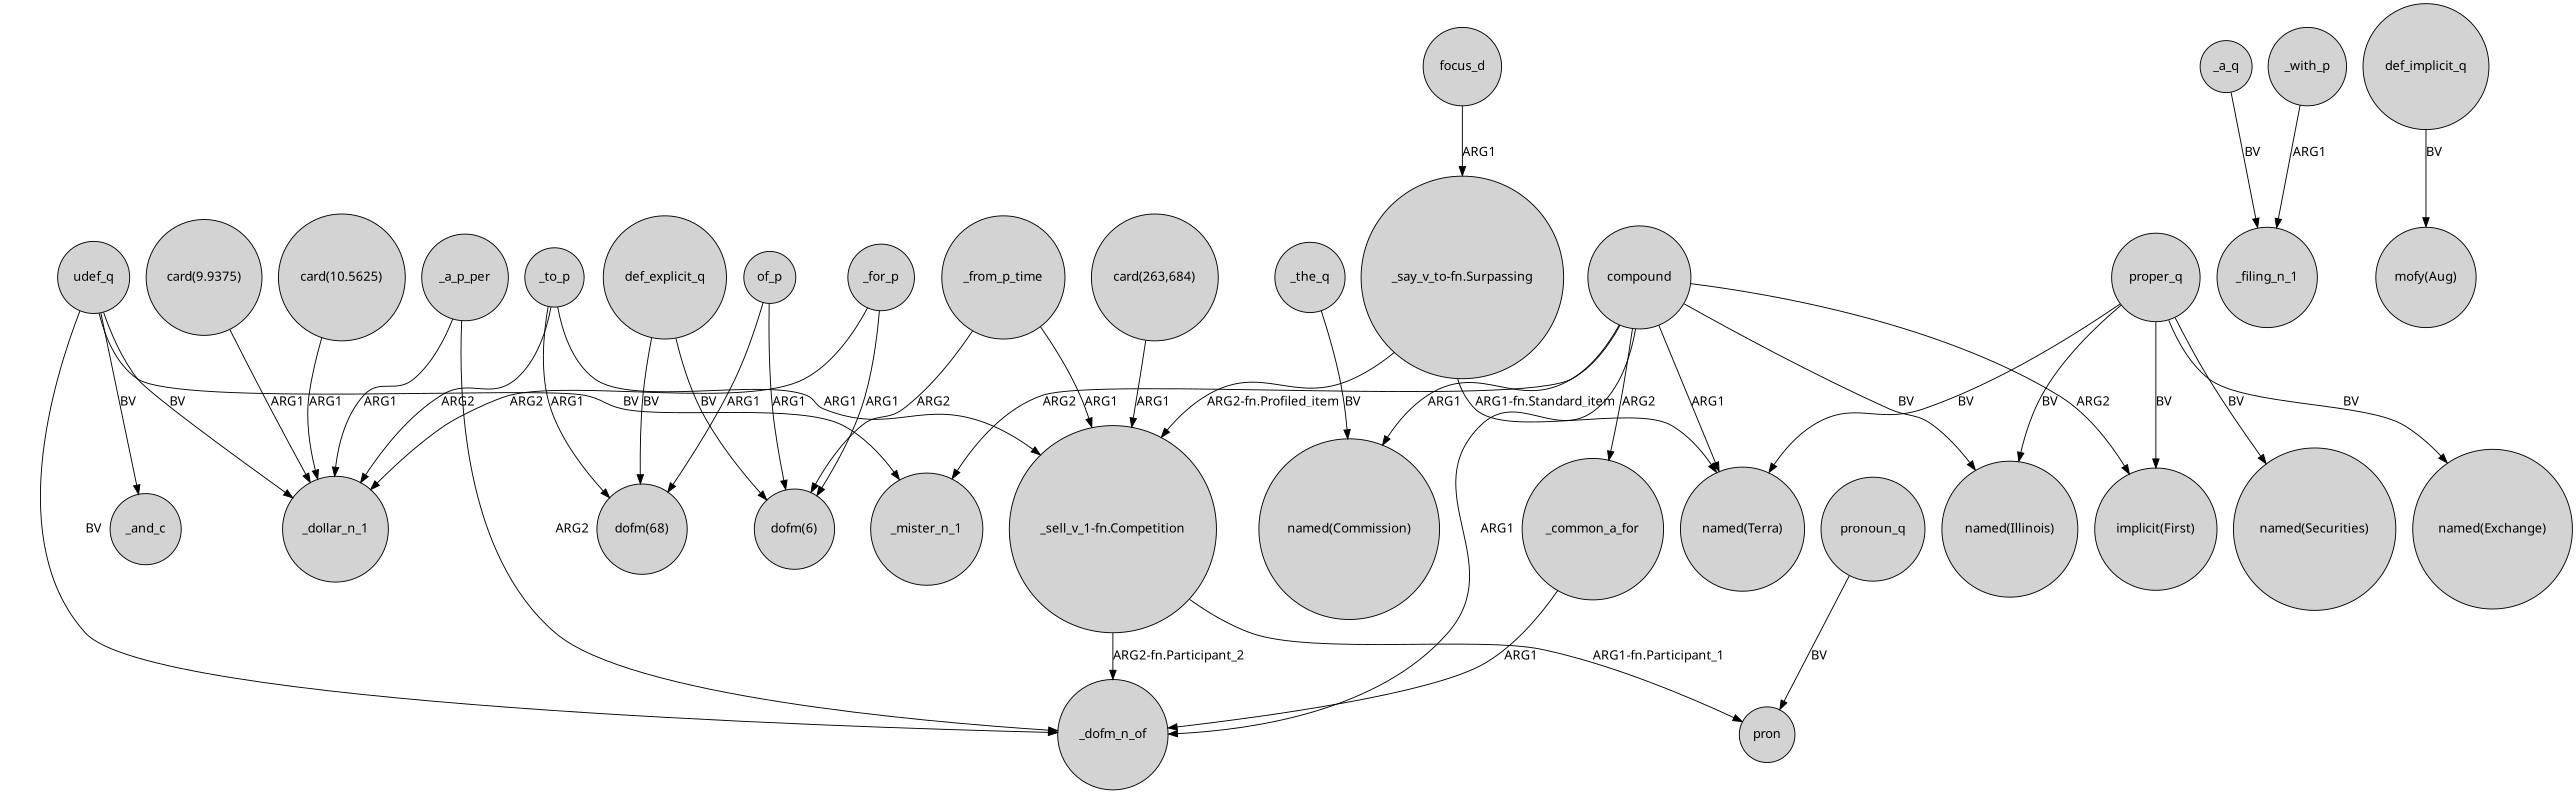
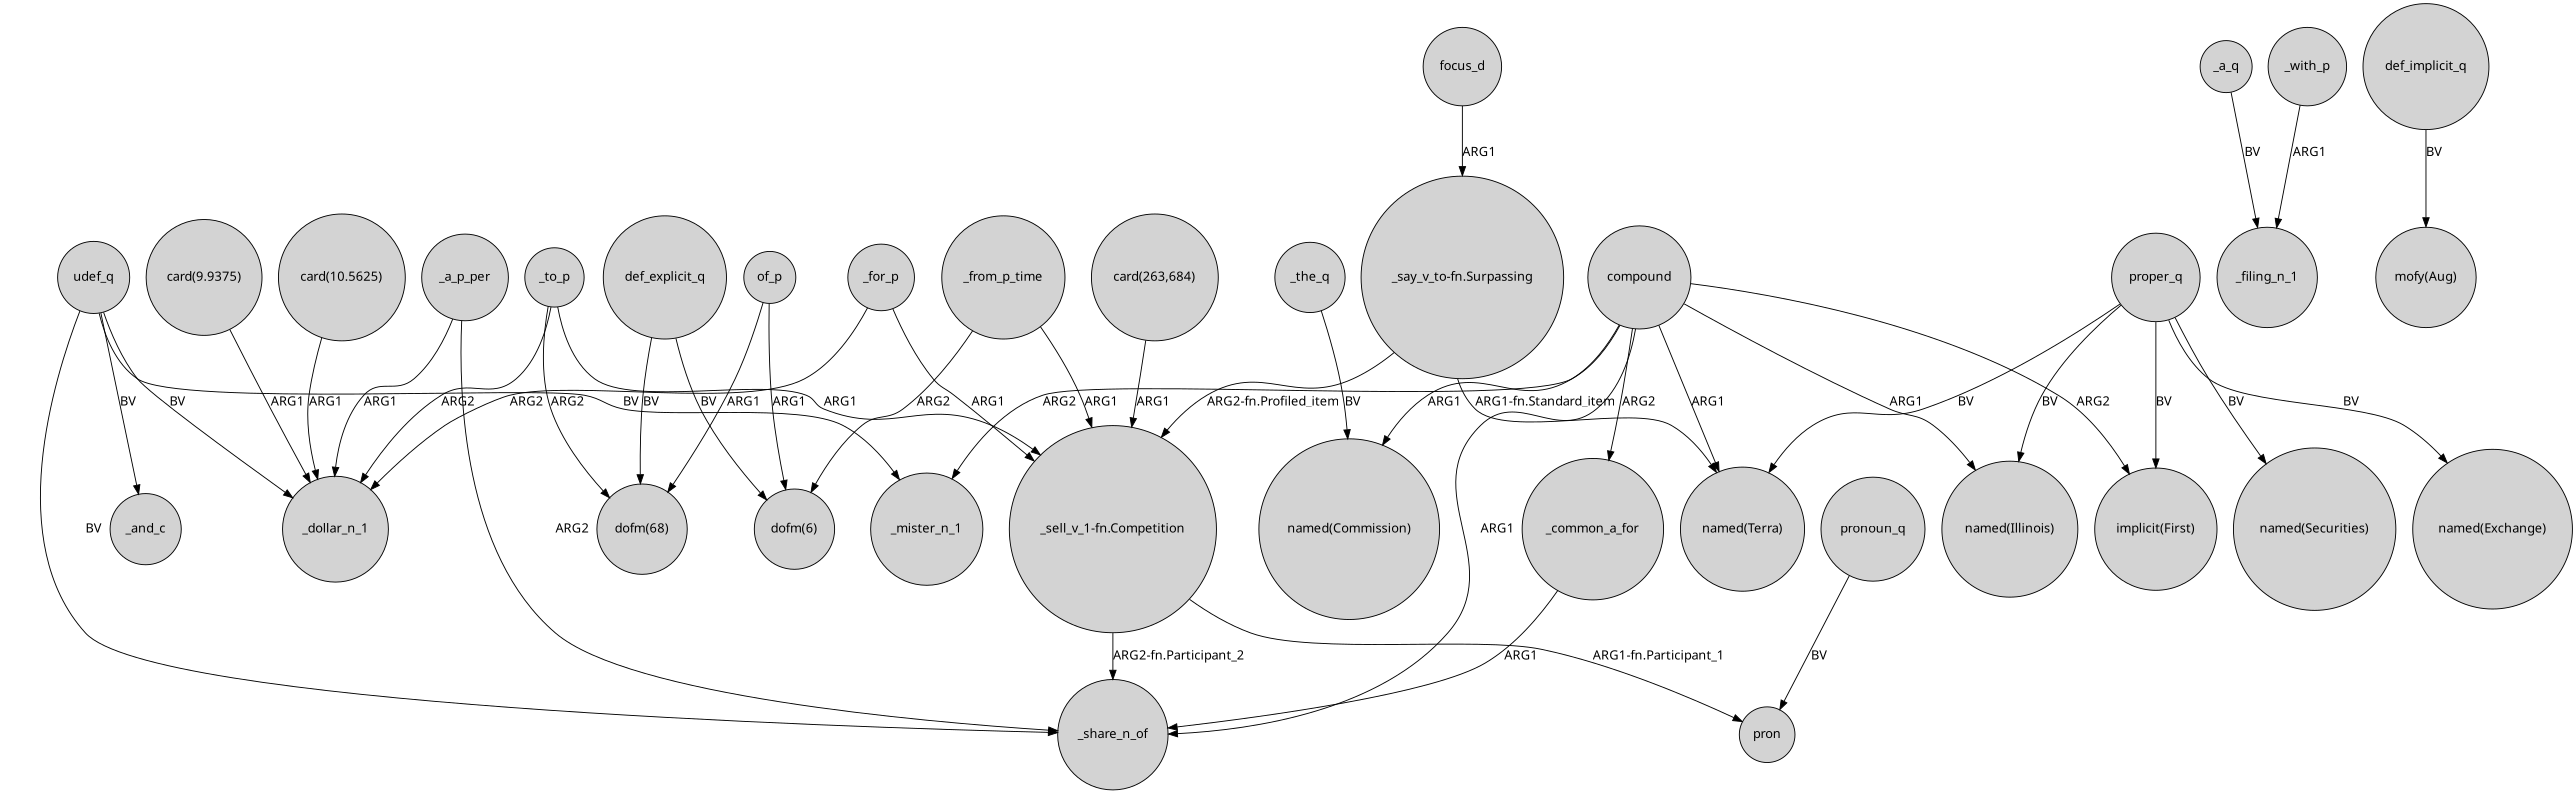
(568, 402) -> (568, 402)
(1906, 402) -> (1906, 402)
(863, 403) -> (949, 391)
(1113, 735) -> (1113, 735)
